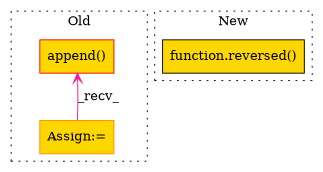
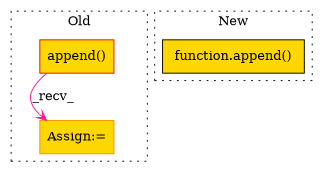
(233, 57) -> (233, 57)
(78, 101) -> (31, 92)
